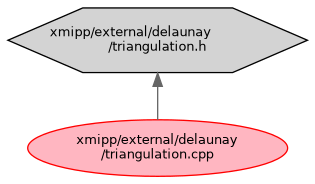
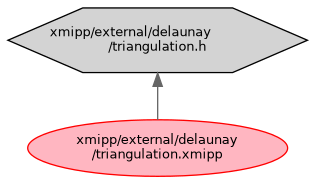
(158, 148) -> (158, 148)
